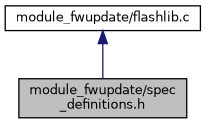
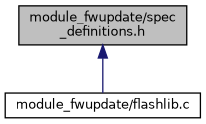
(103, 61) -> (103, 76)
